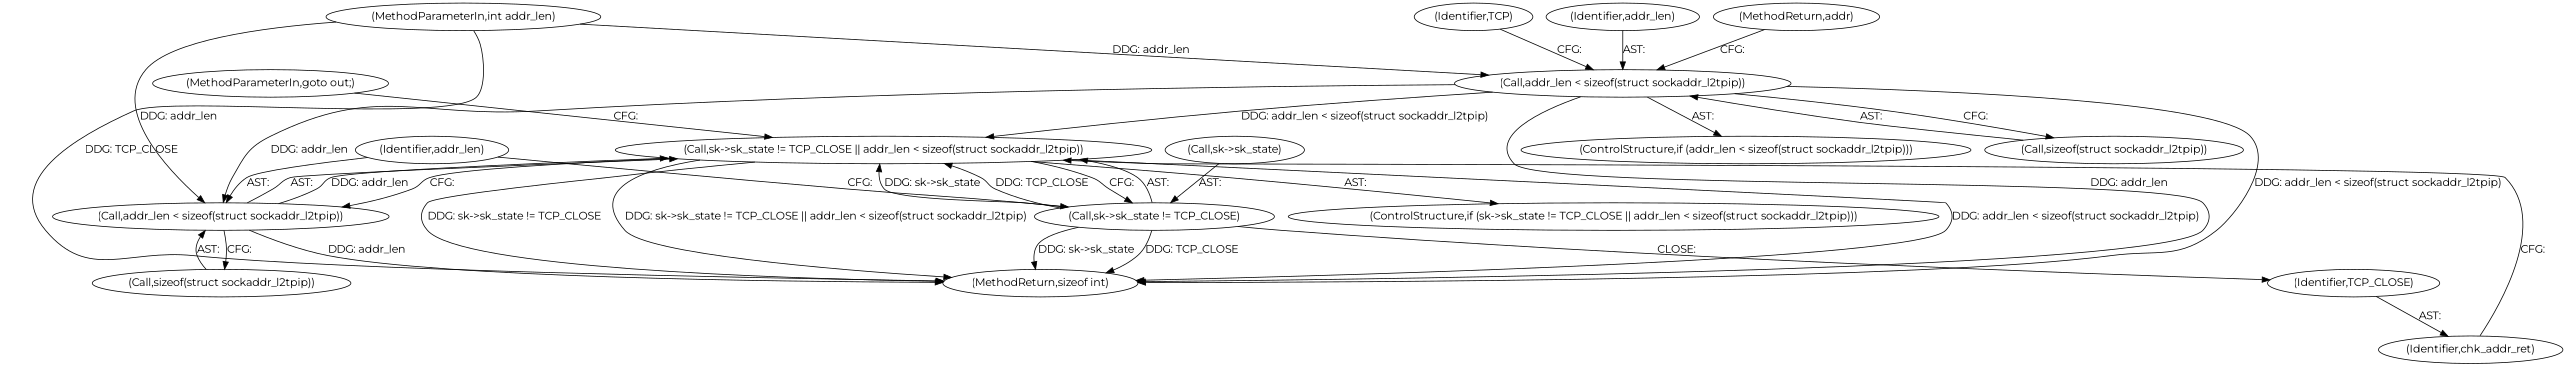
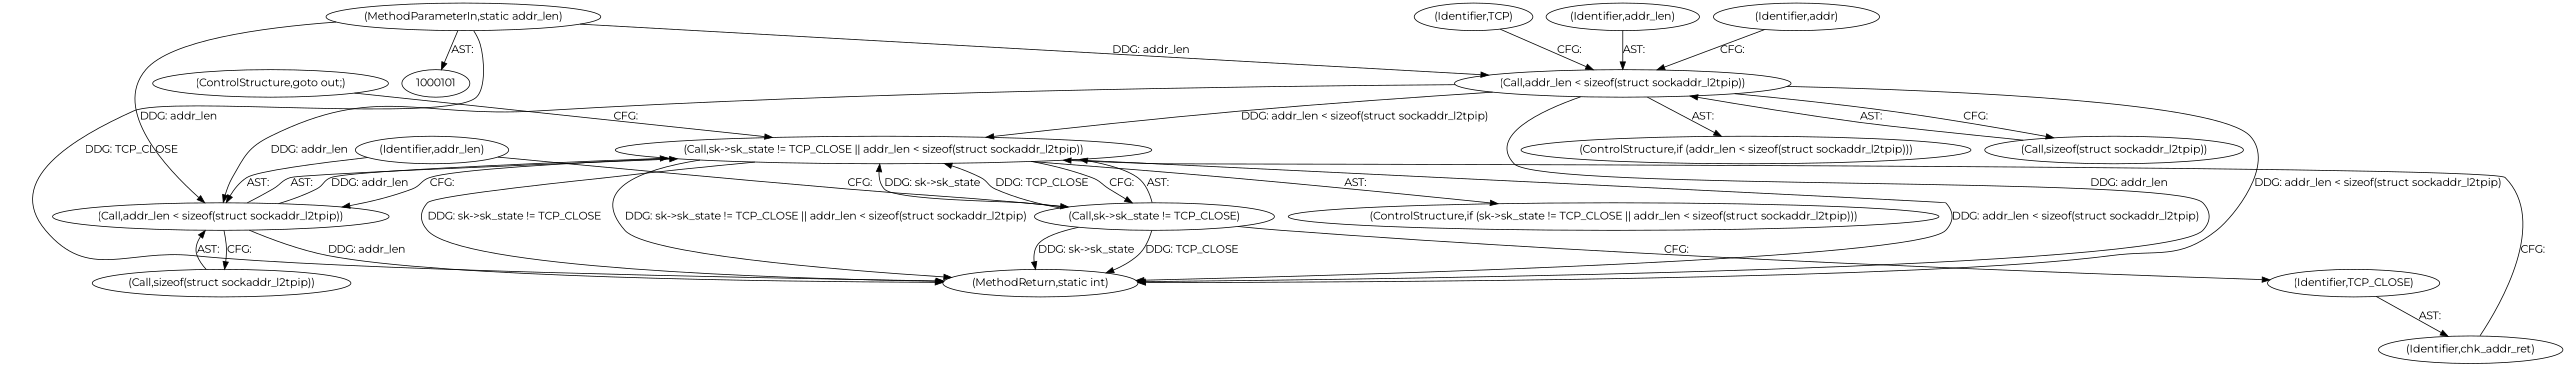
(463, 17) -> (463, 17)
(1796, 17) -> (1796, 17)
(271, 83) -> (271, 83)
none -> (436, 83)
(1235, 150) -> none
(1678, 250) -> (1678, 250)
(1040, 283) -> (1040, 283)
